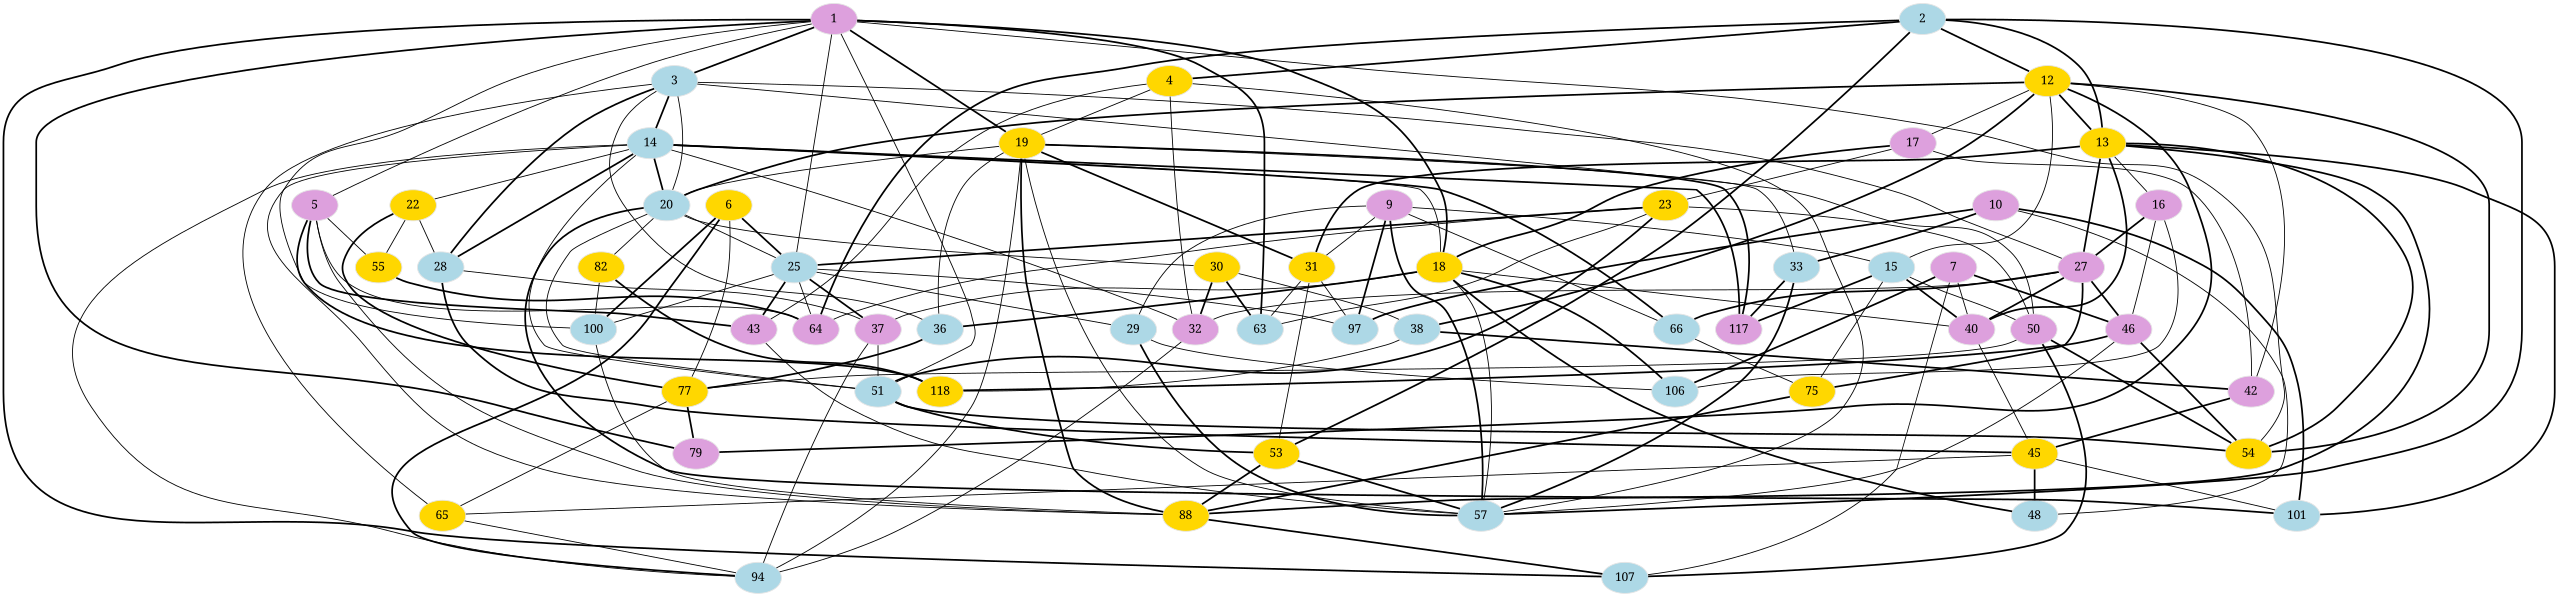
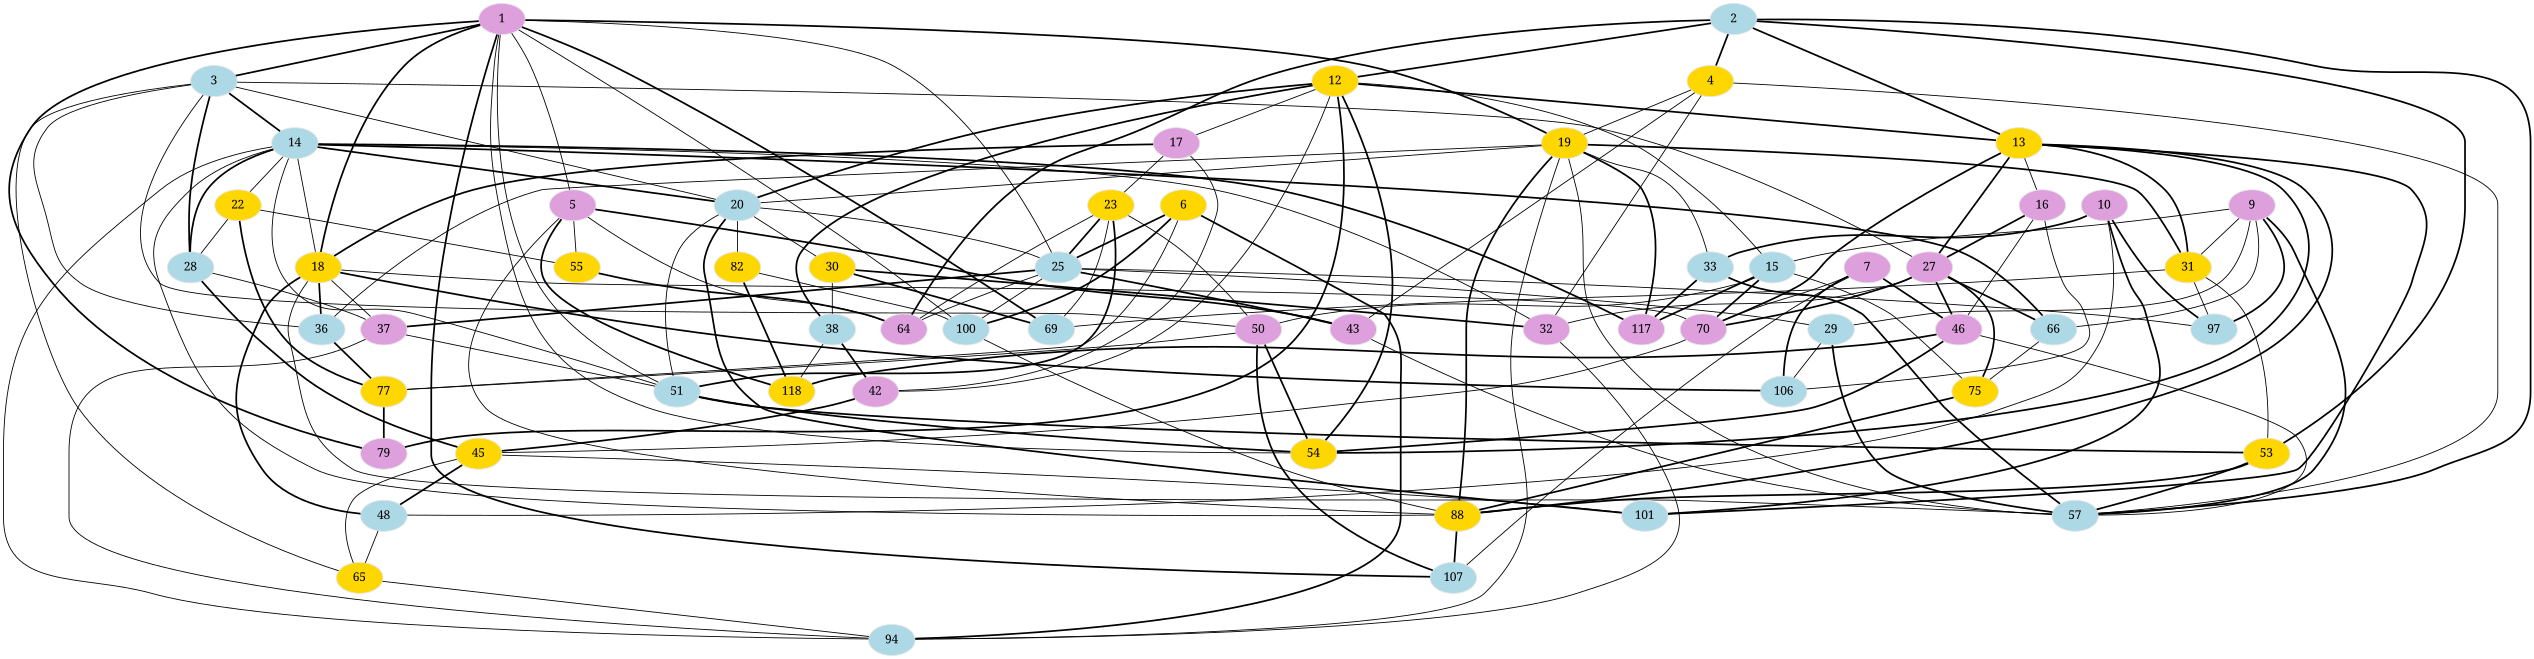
(1260, 329) -> (1051, 329)
(1972, 329) -> (1703, 329)
(564, 454) -> (372, 547)
